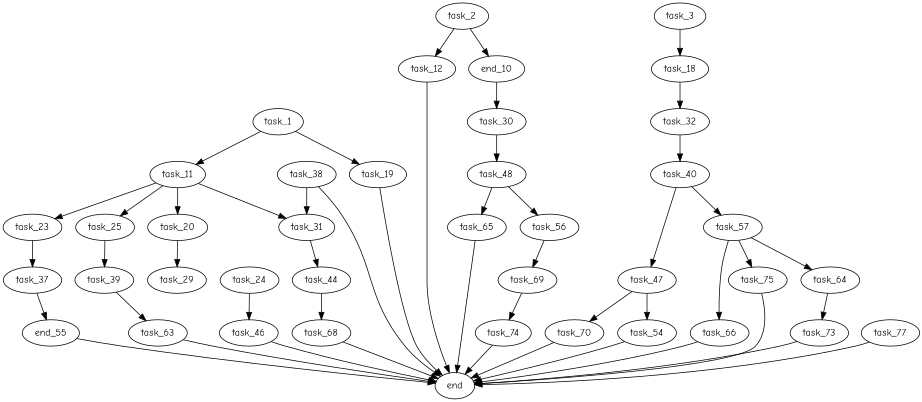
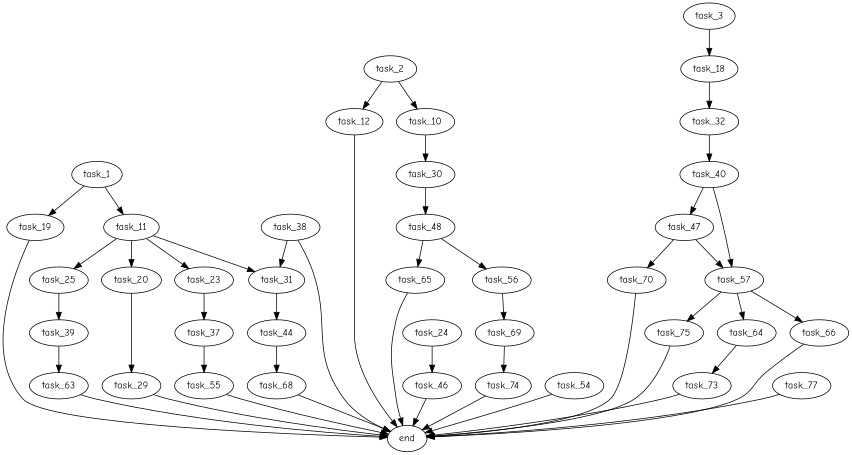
(497, 69) -> (426, 122)
(647, 303) -> (707, 251)
(51, 333) -> (204, 386)
none -> (266, 419)
